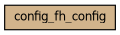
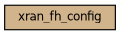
(60, 17) -> (60, 17)
